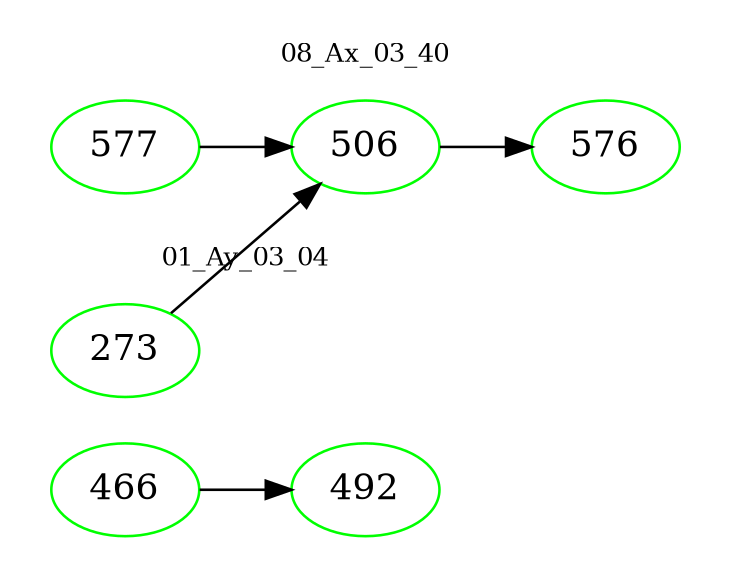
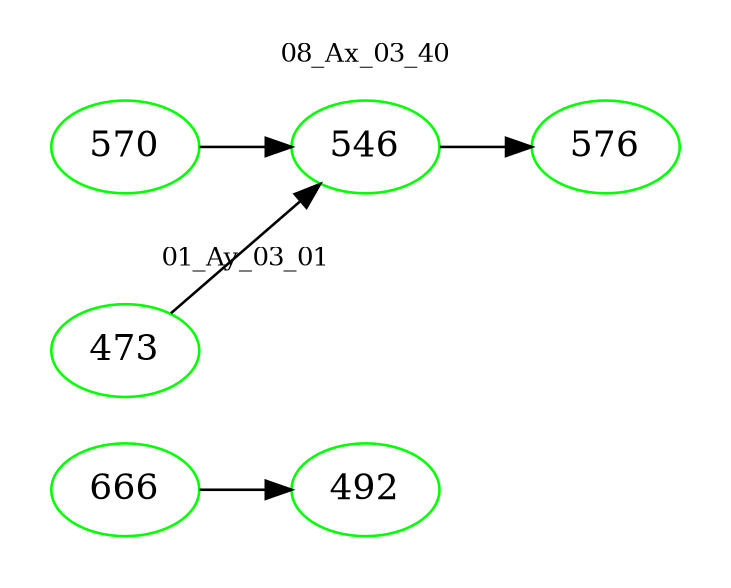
(125, 147) -> (125, 147)
(366, 147) -> (366, 147)
(245, 259) -> (245, 259)
(125, 351) -> (125, 351)
(125, 490) -> (125, 490)
